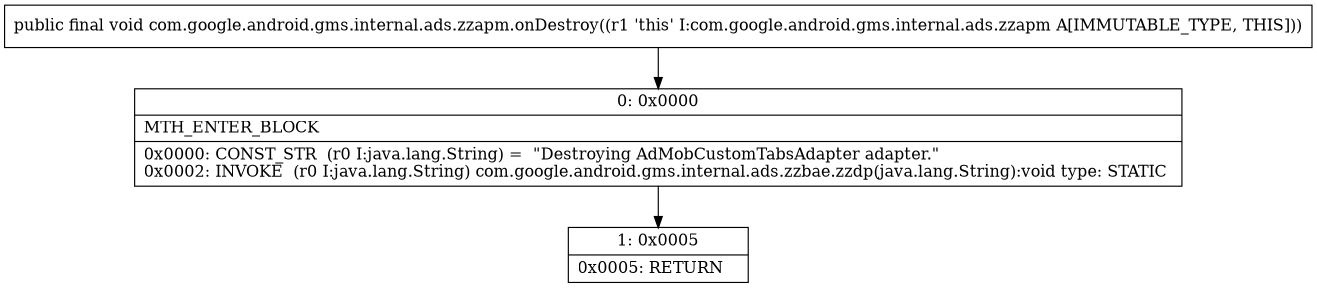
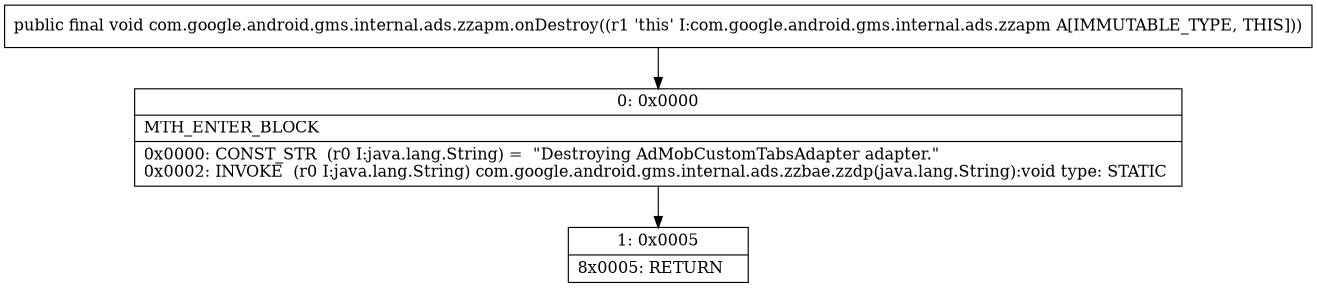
(658, 268) -> (658, 268)
